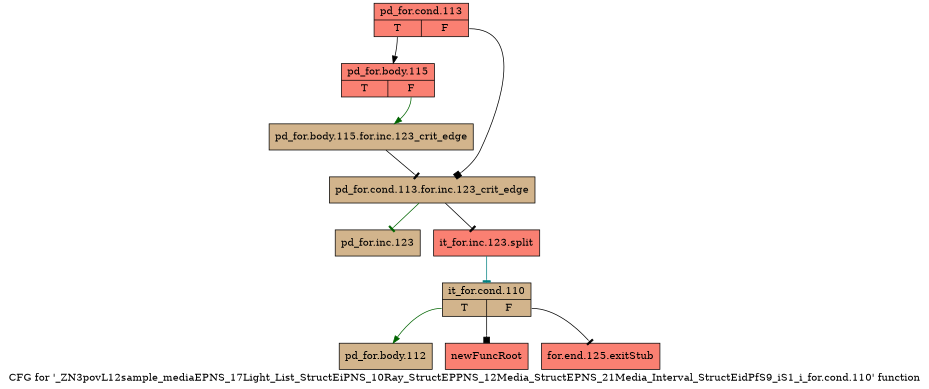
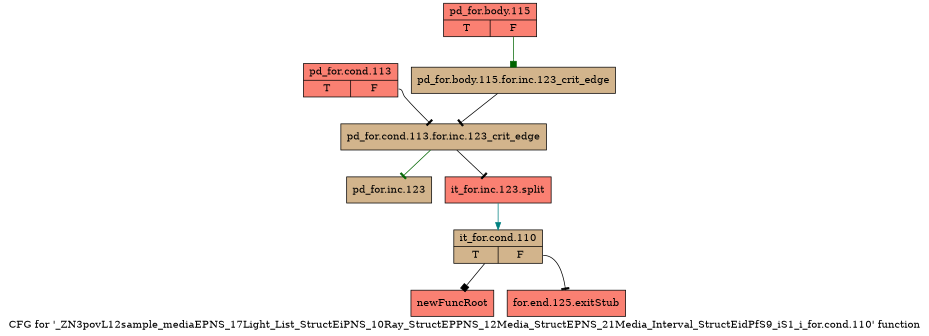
(397, 47) -> none
(500, 96) -> (412, 105)
(408, 109) -> (513, 48)
(487, 268) -> (498, 213)
(386, 356) -> none
